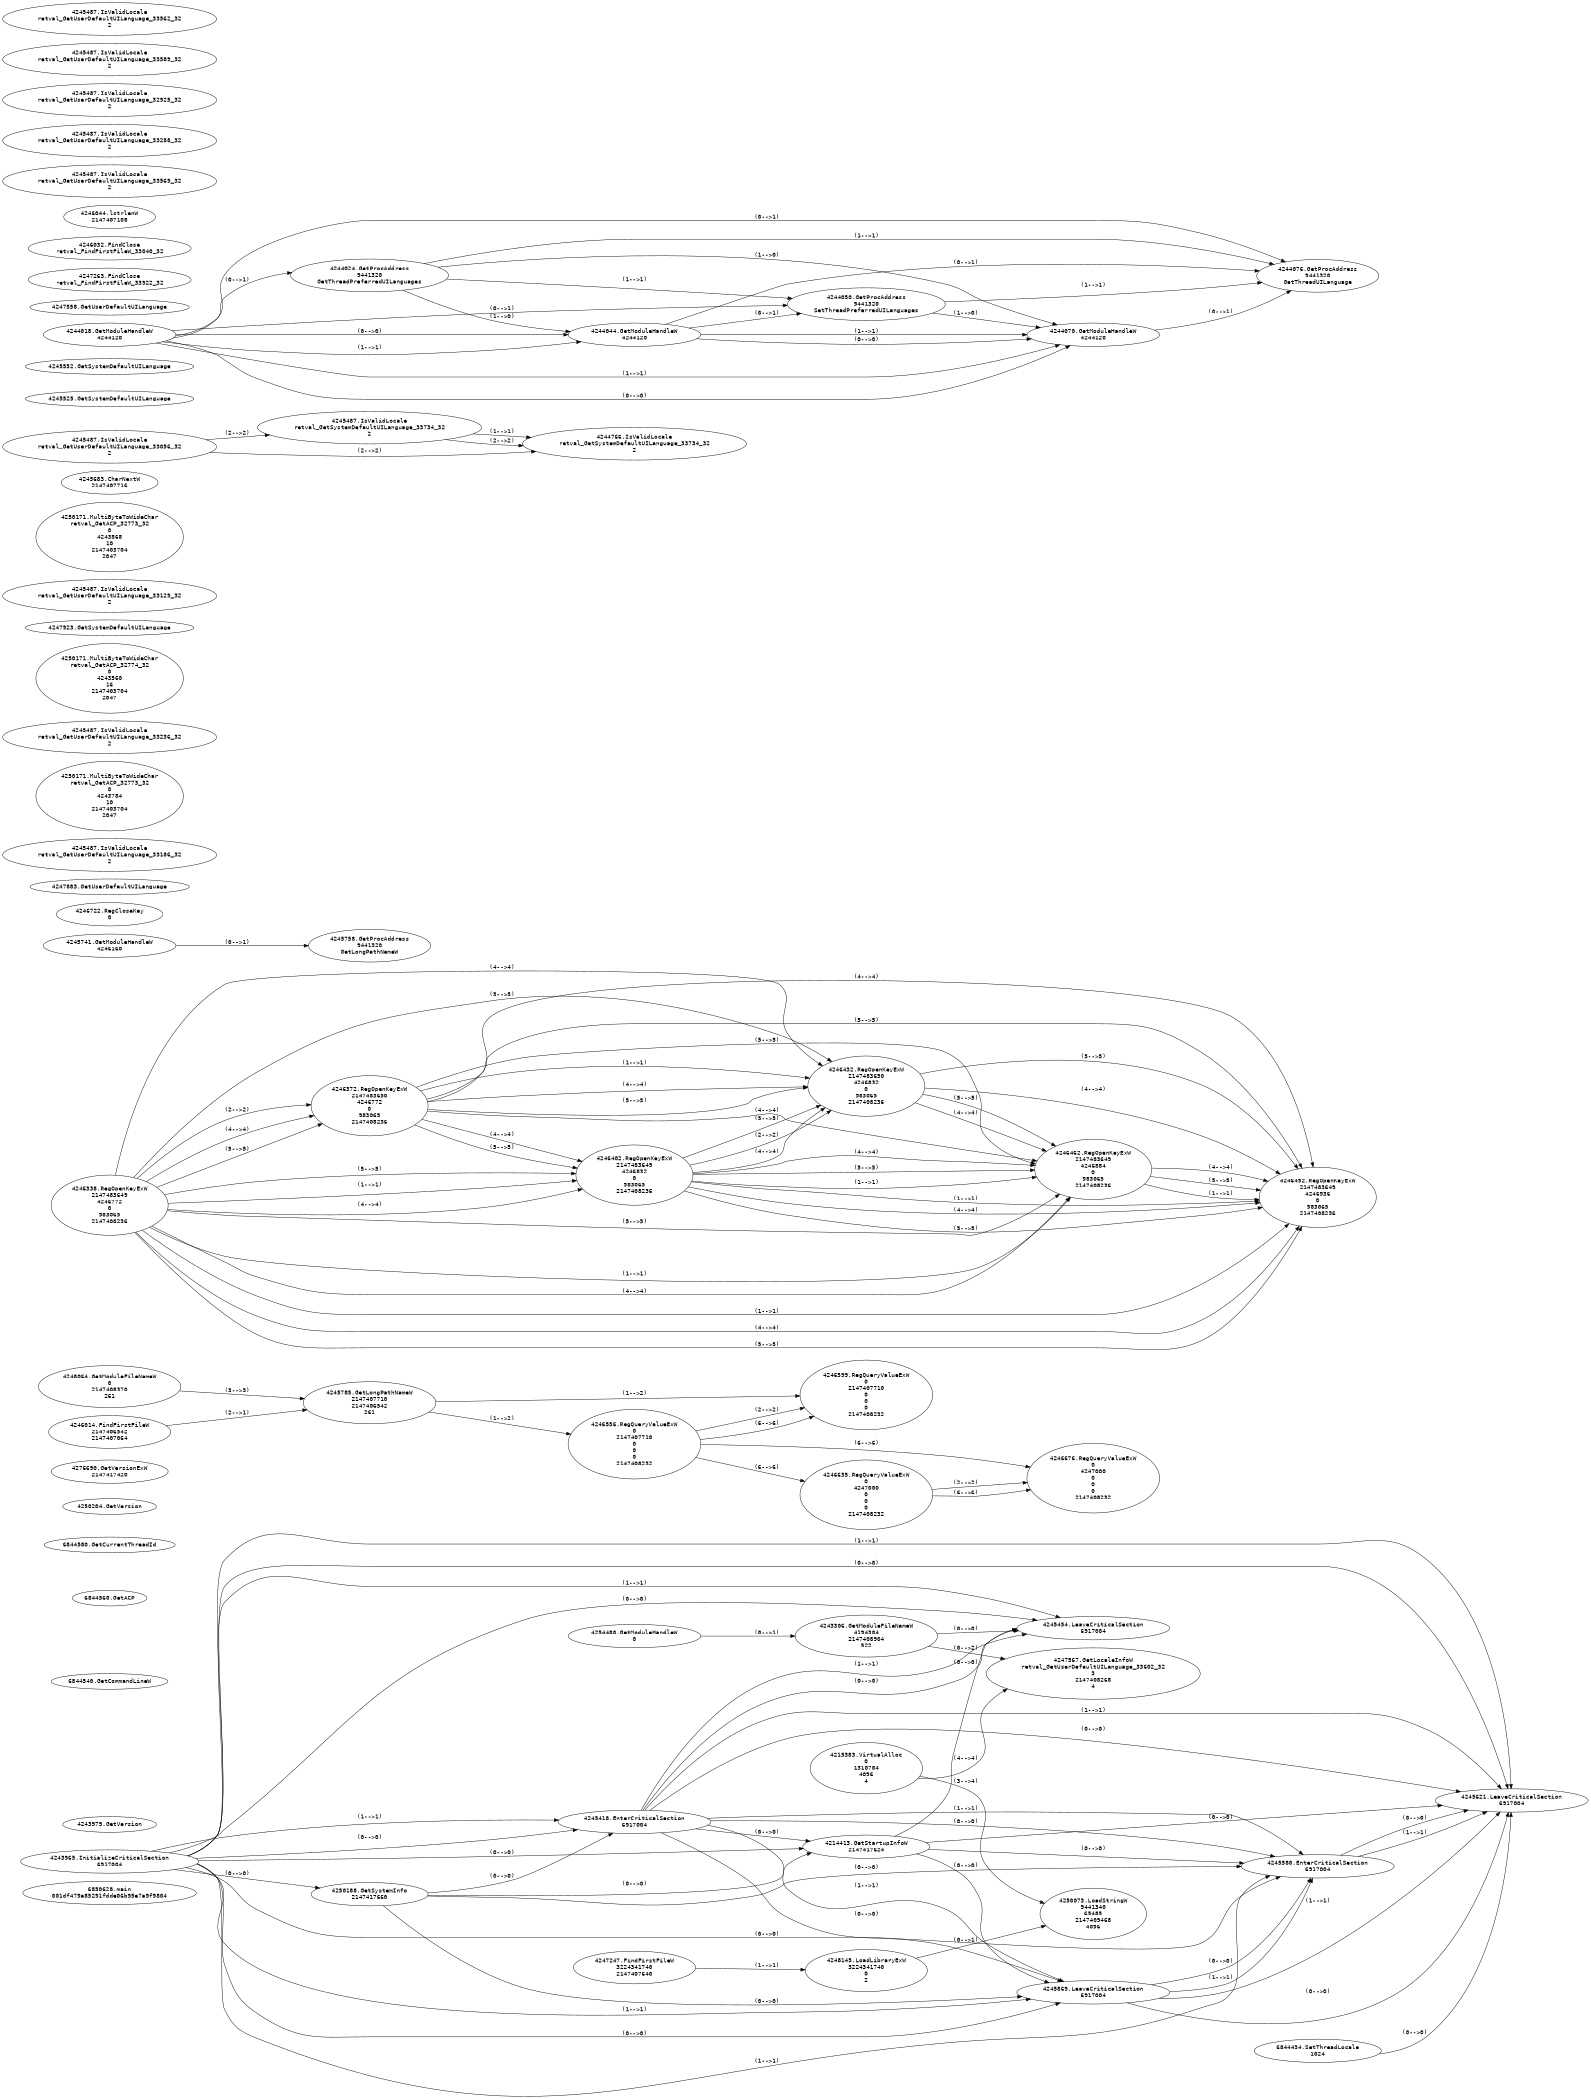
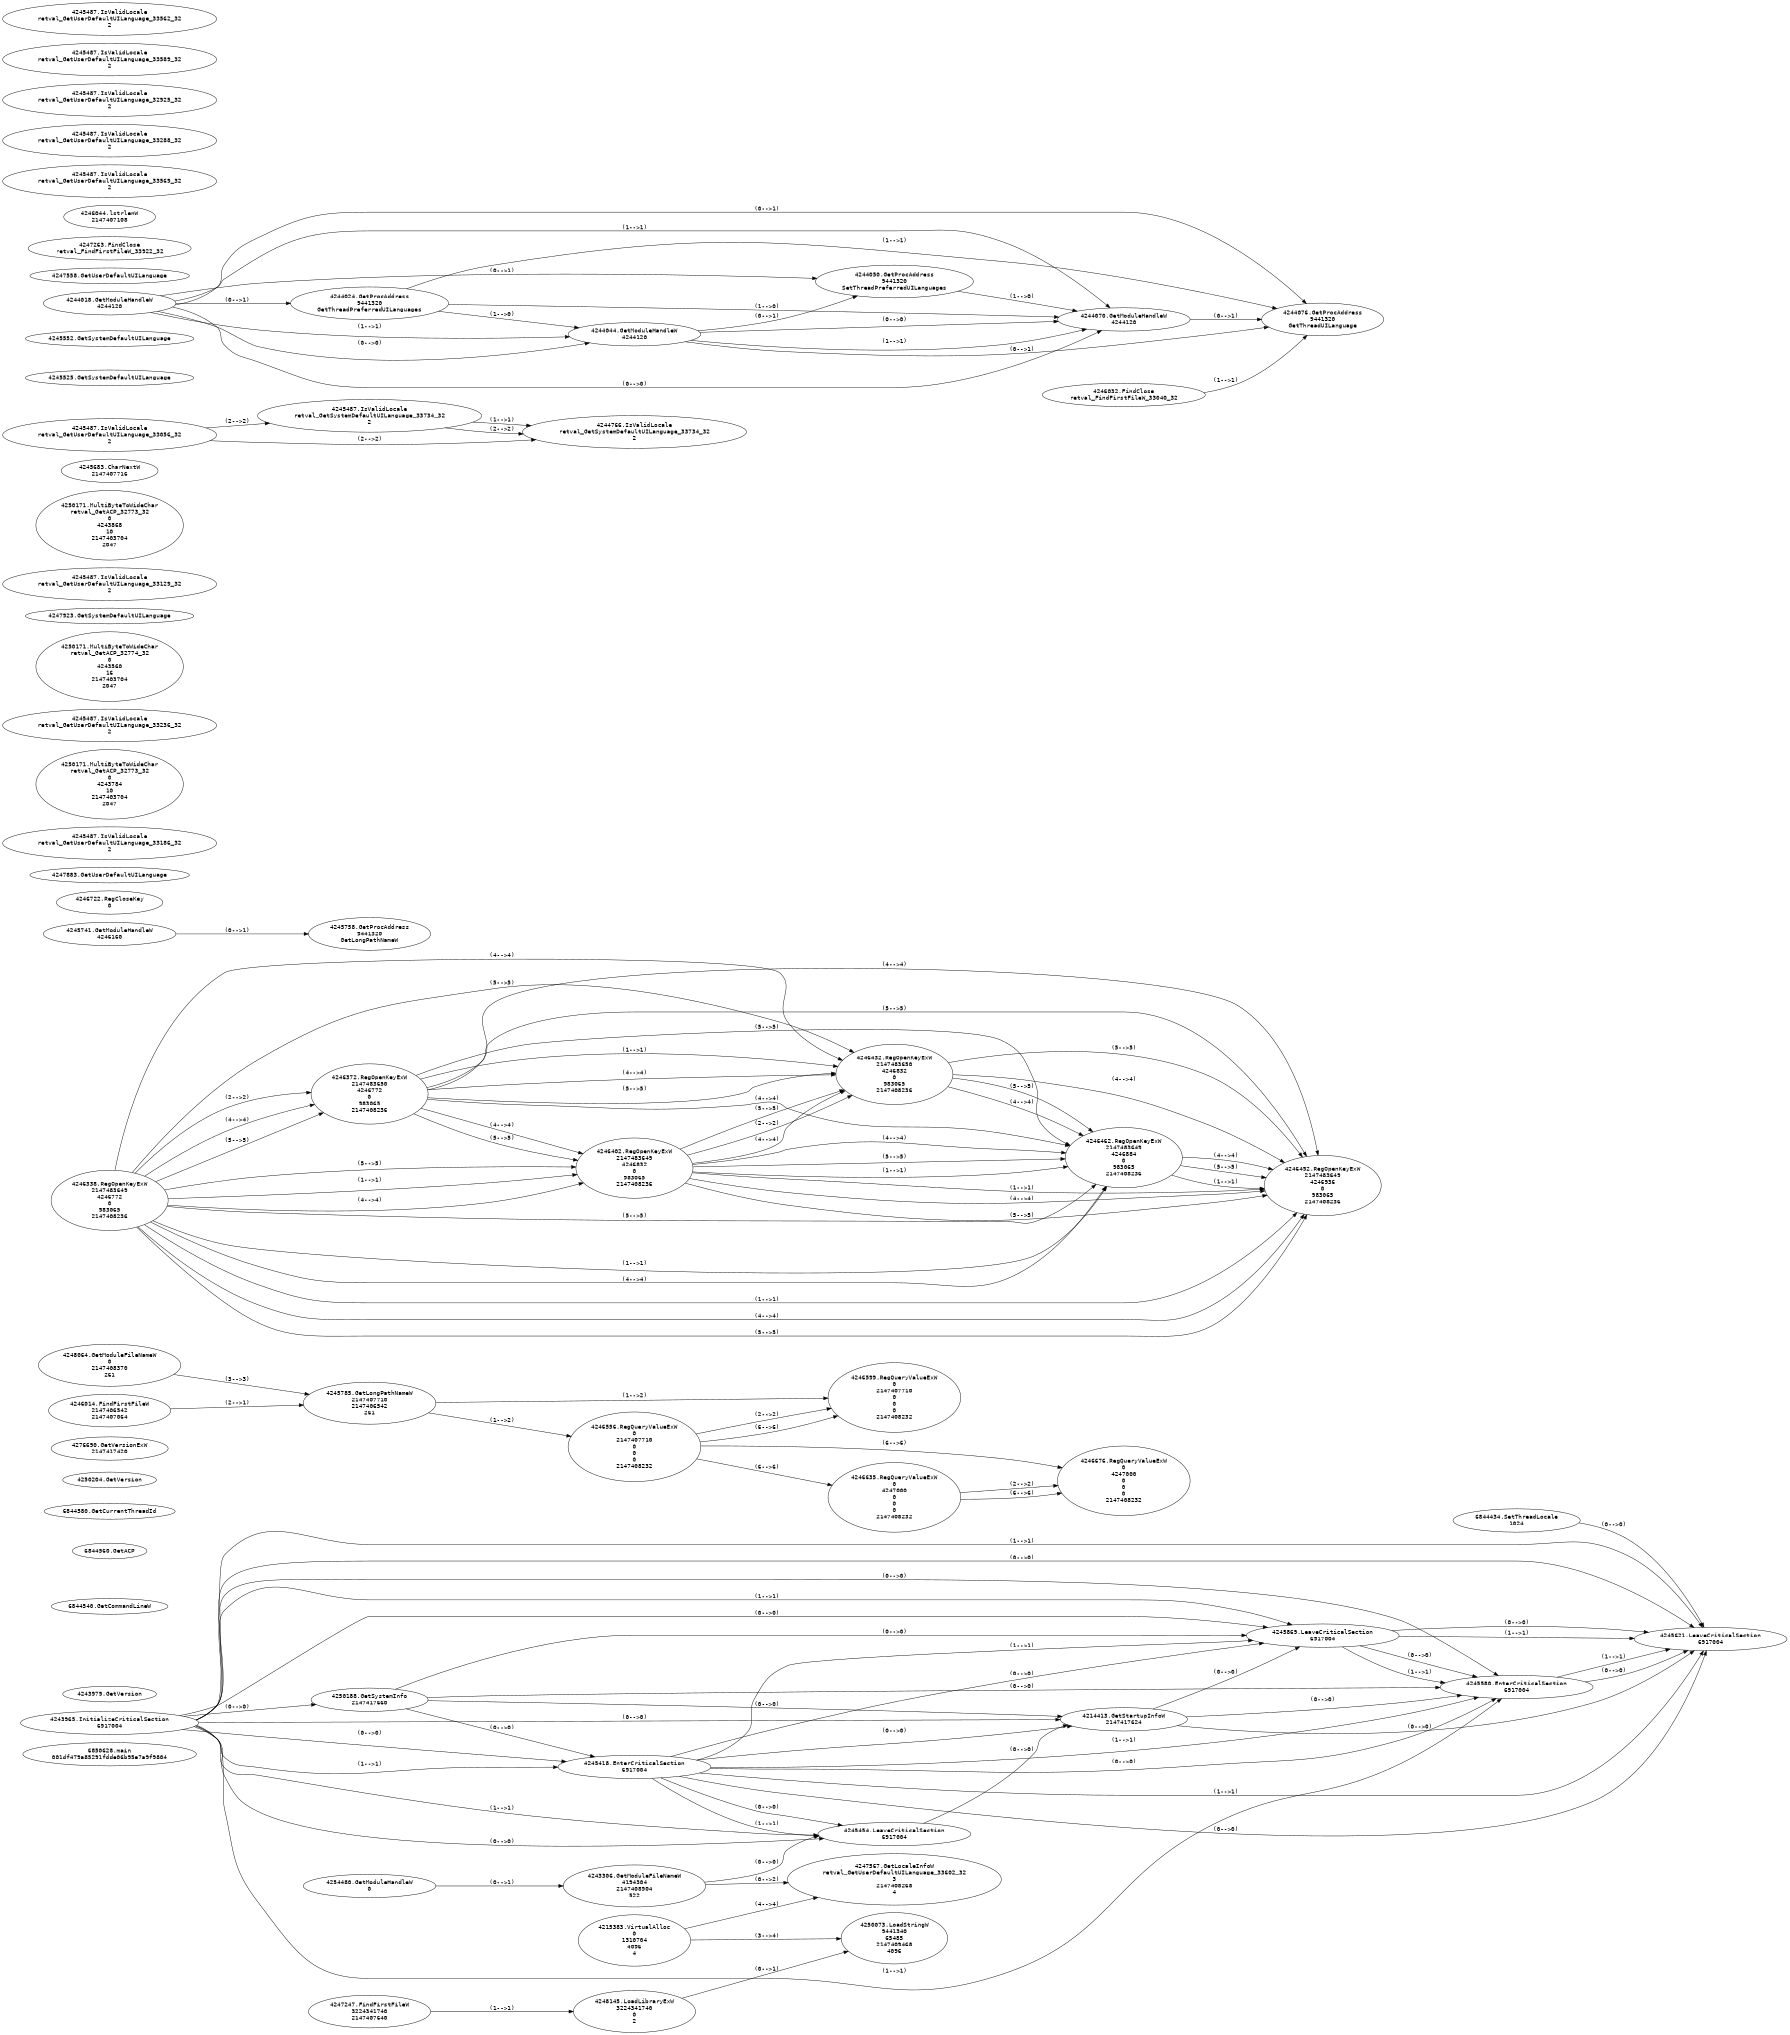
(617, 288) -> none
(1101, 295) -> (1258, 374)
(958, 1737) -> (1000, 1782)
